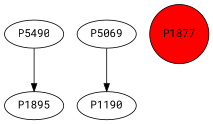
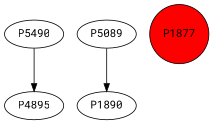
(107, 34) -> (107, 34)
(34, 106) -> (34, 106)
(107, 106) -> (107, 106)
